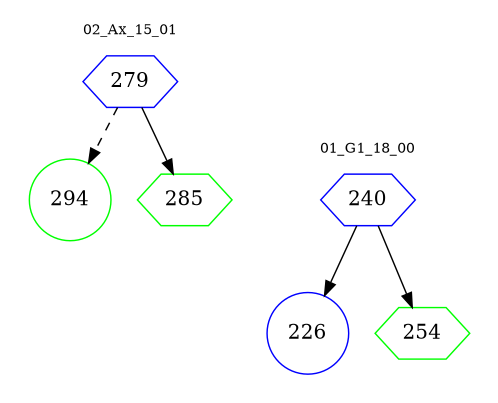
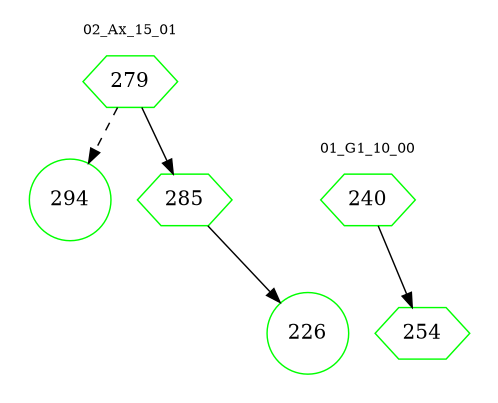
(130, 82) -> (130, 82)
(368, 149) -> (368, 149)
(368, 200) -> (368, 200)
(344, 254) -> (242, 262)
(308, 333) -> (308, 333)
